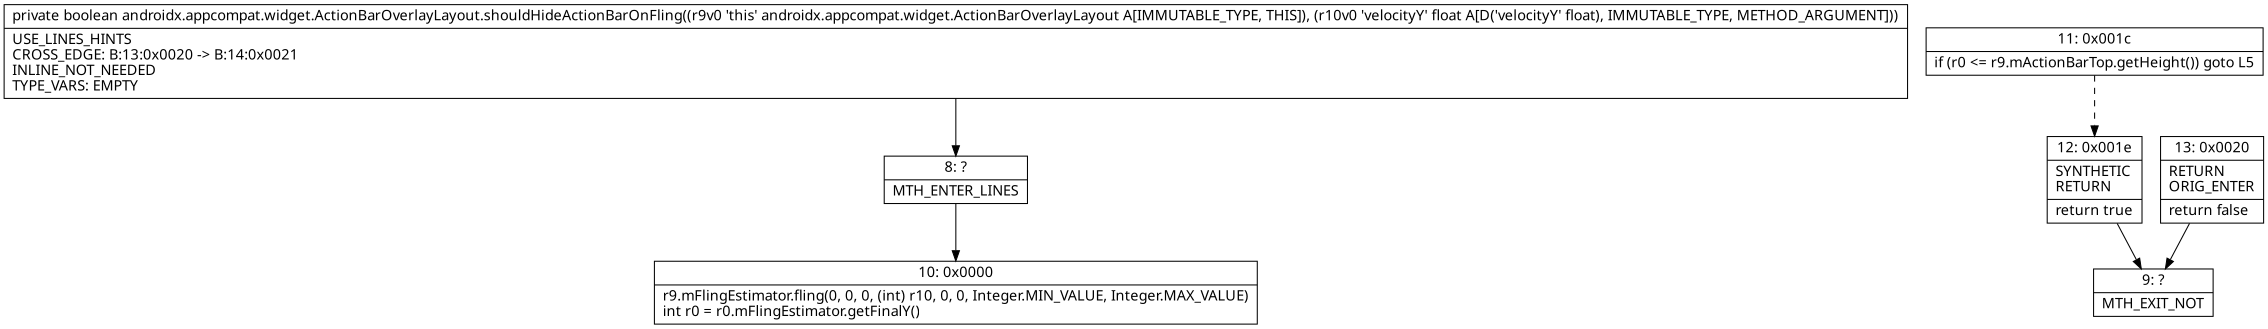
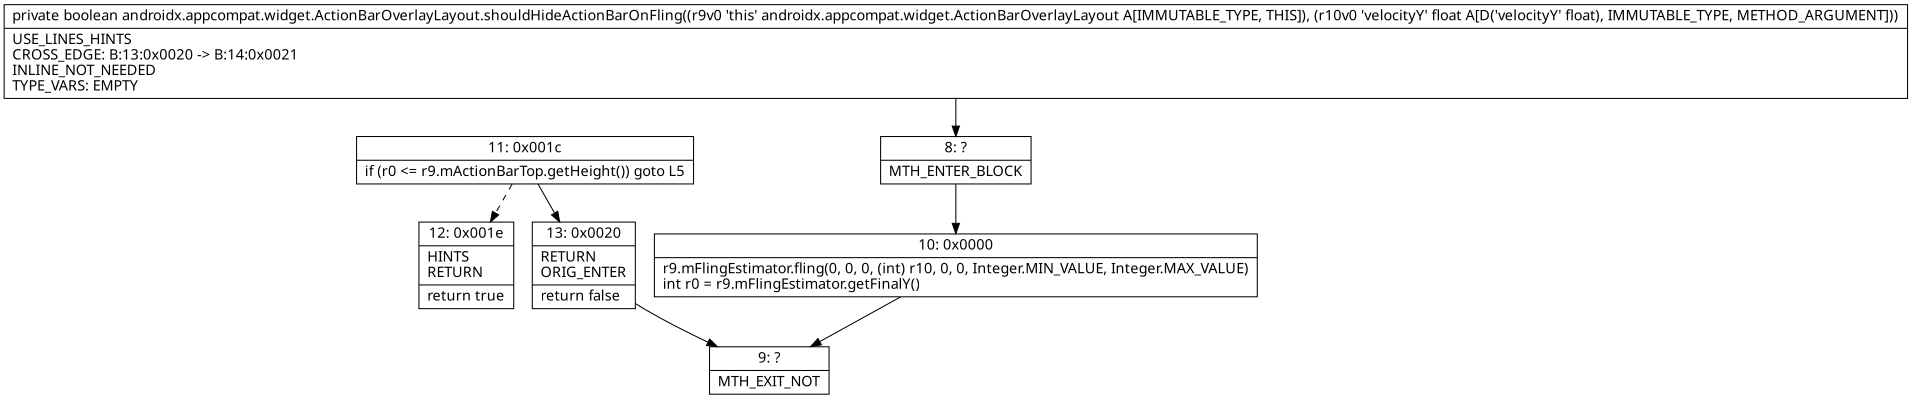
(2093, 172) -> (448, 257)
(956, 191) -> (956, 172)
none -> (546, 198)
(2127, 241) -> (860, 319)
(791, 312) -> (791, 284)
